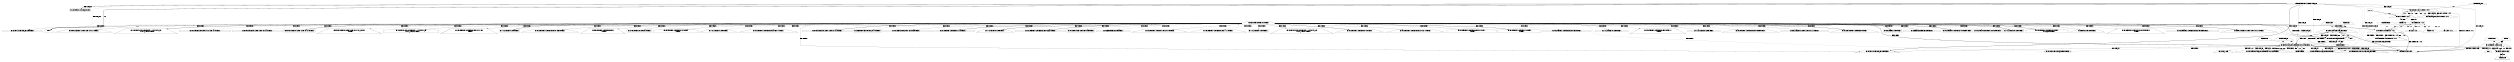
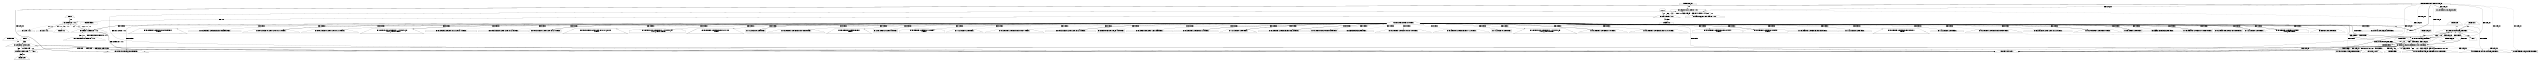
none -> (70, 17)
